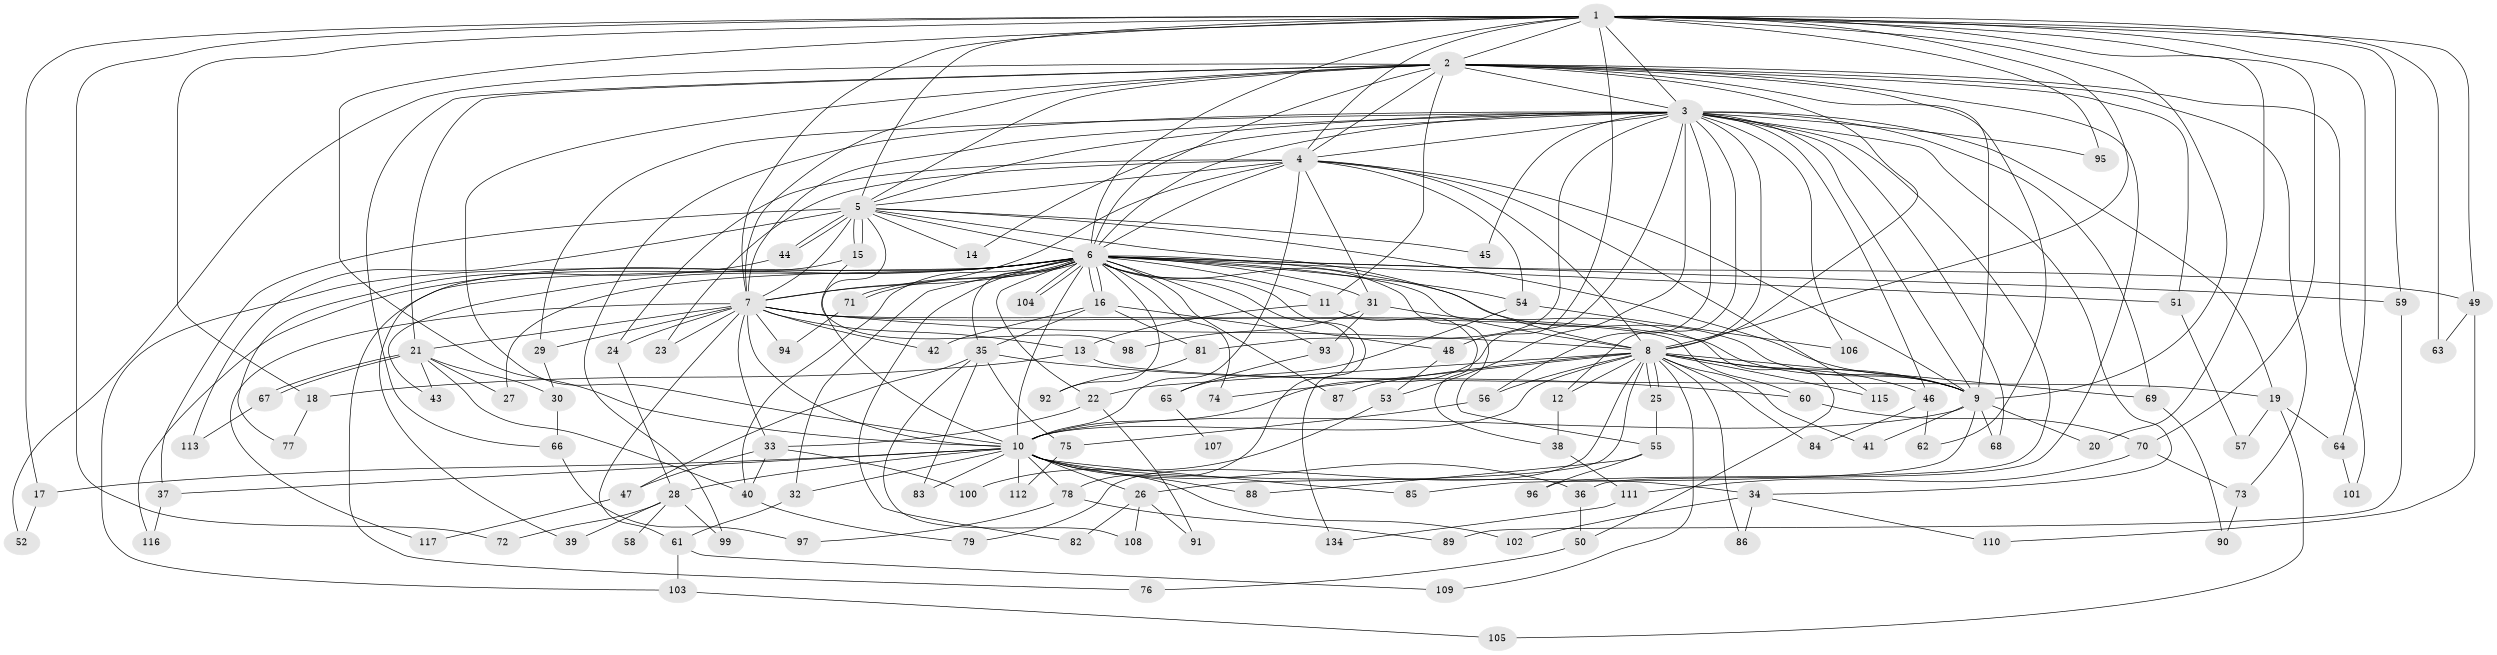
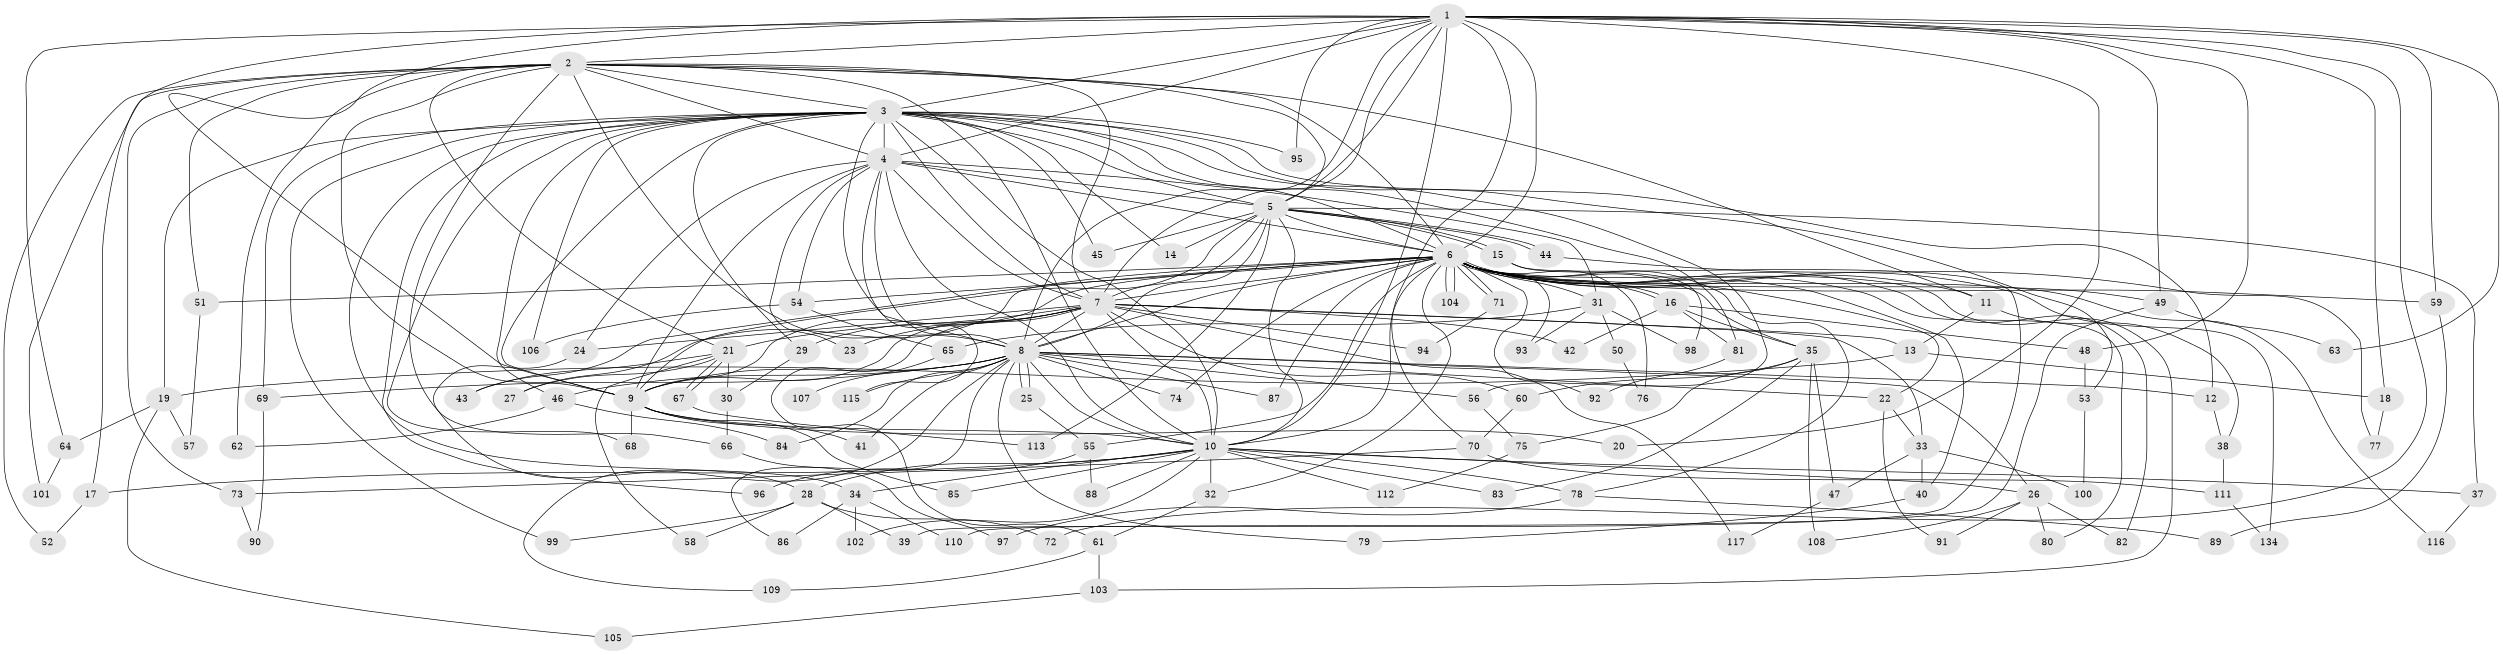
(1247, 370) -> (1288, 324)
(574, 433) -> (596, 420)
(1581, 495) -> none
none -> (2048, 543)
